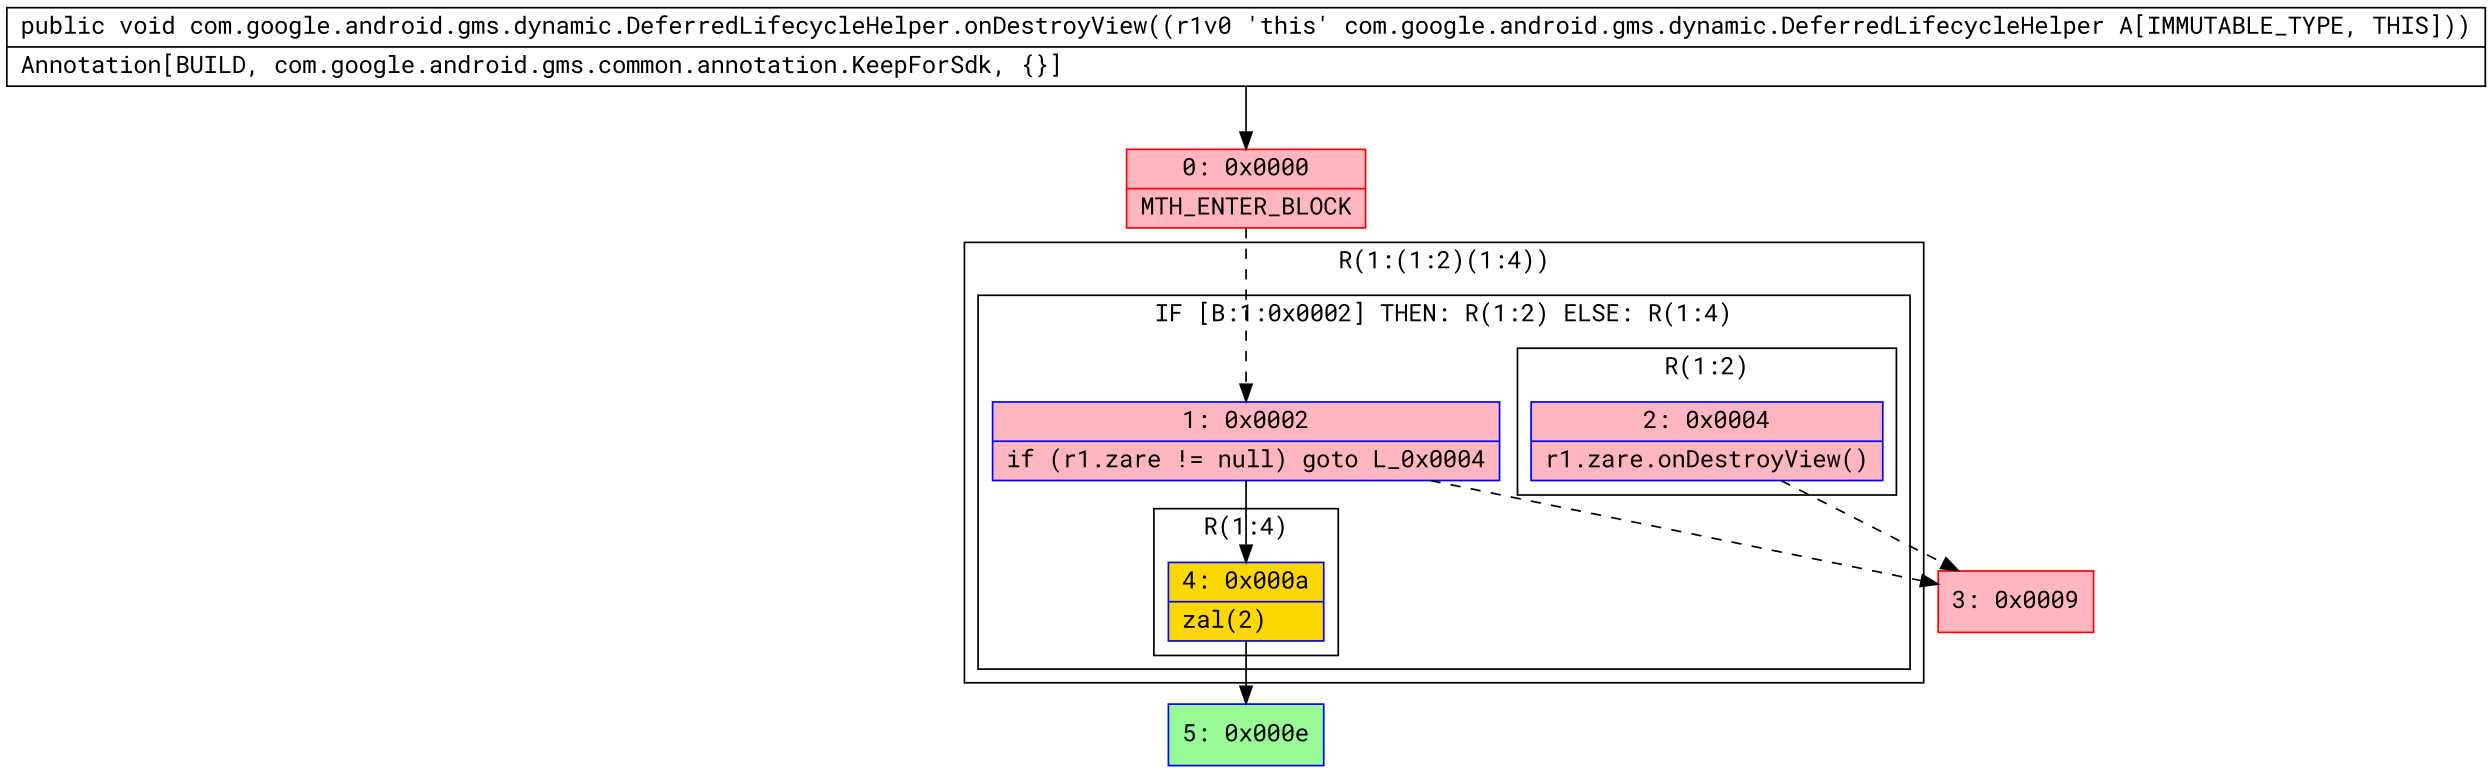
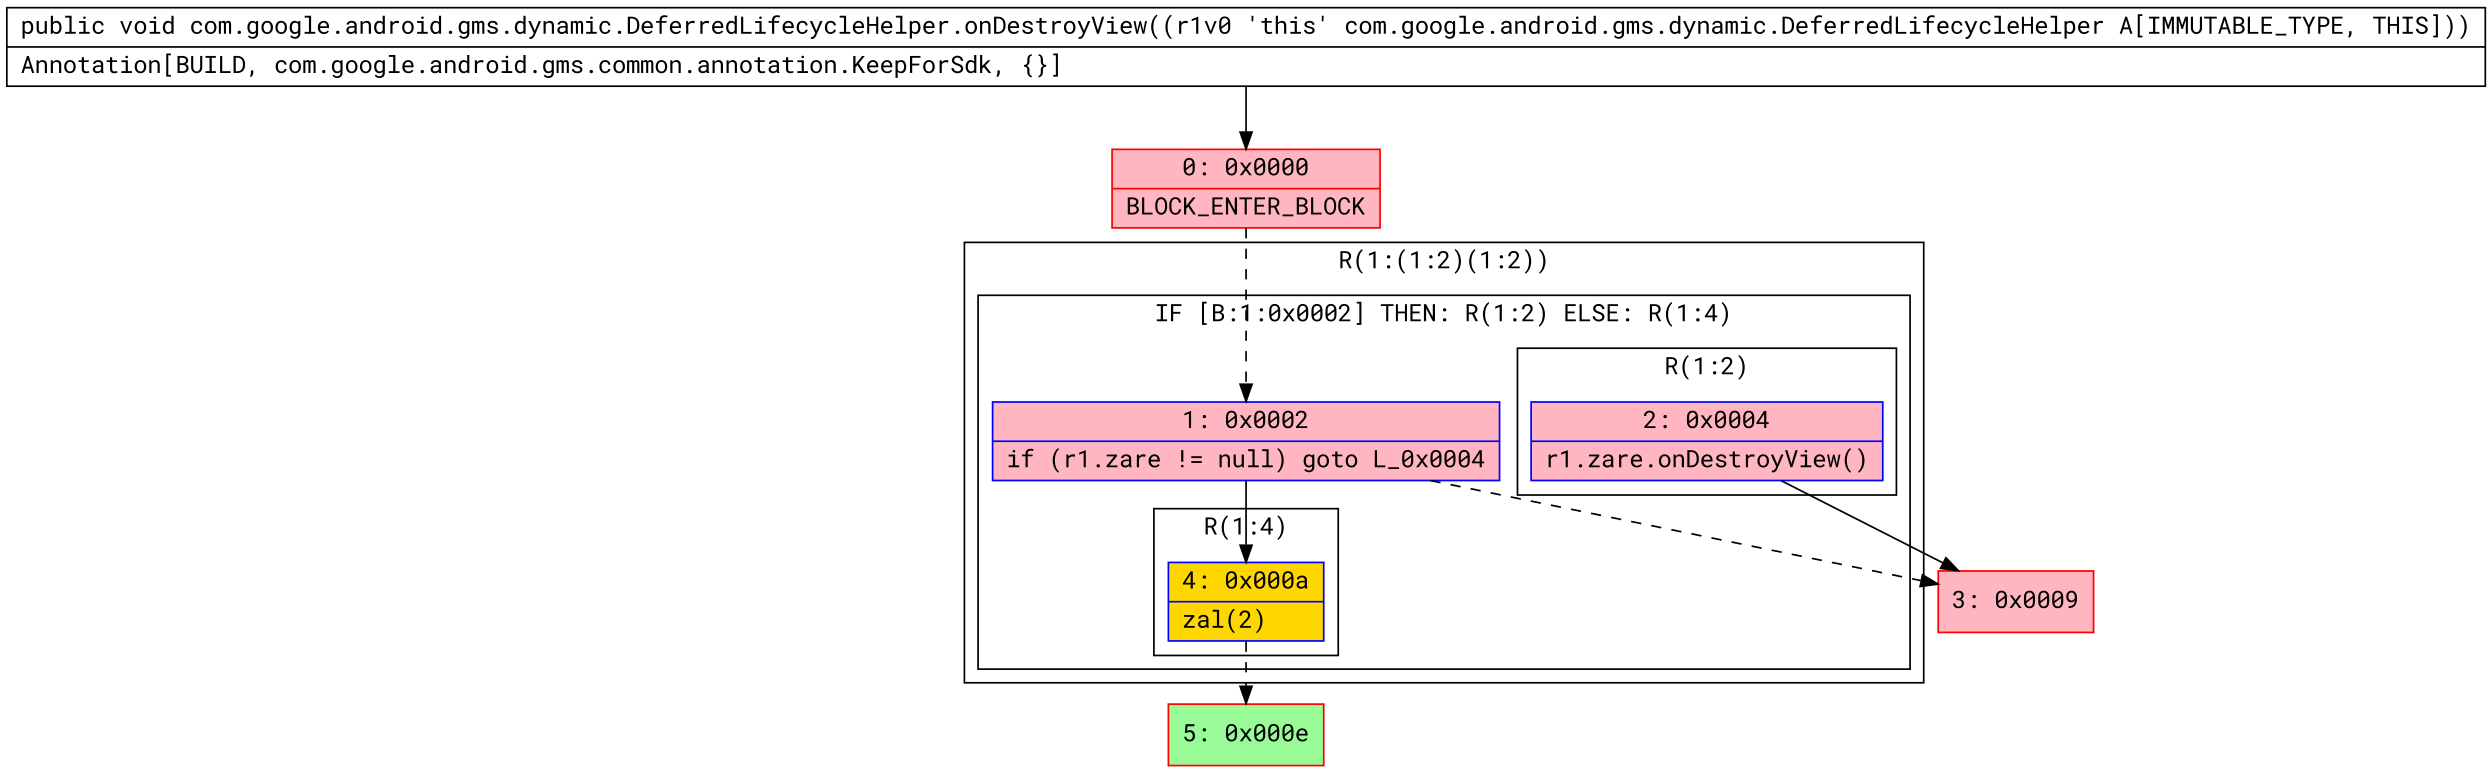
(1246, 207) -> (1246, 207)
(1444, 262) -> (1444, 262)
(1862, 522) -> (1862, 522)
(1246, 664) -> (1246, 664)
(1246, 735) -> (1246, 735)
